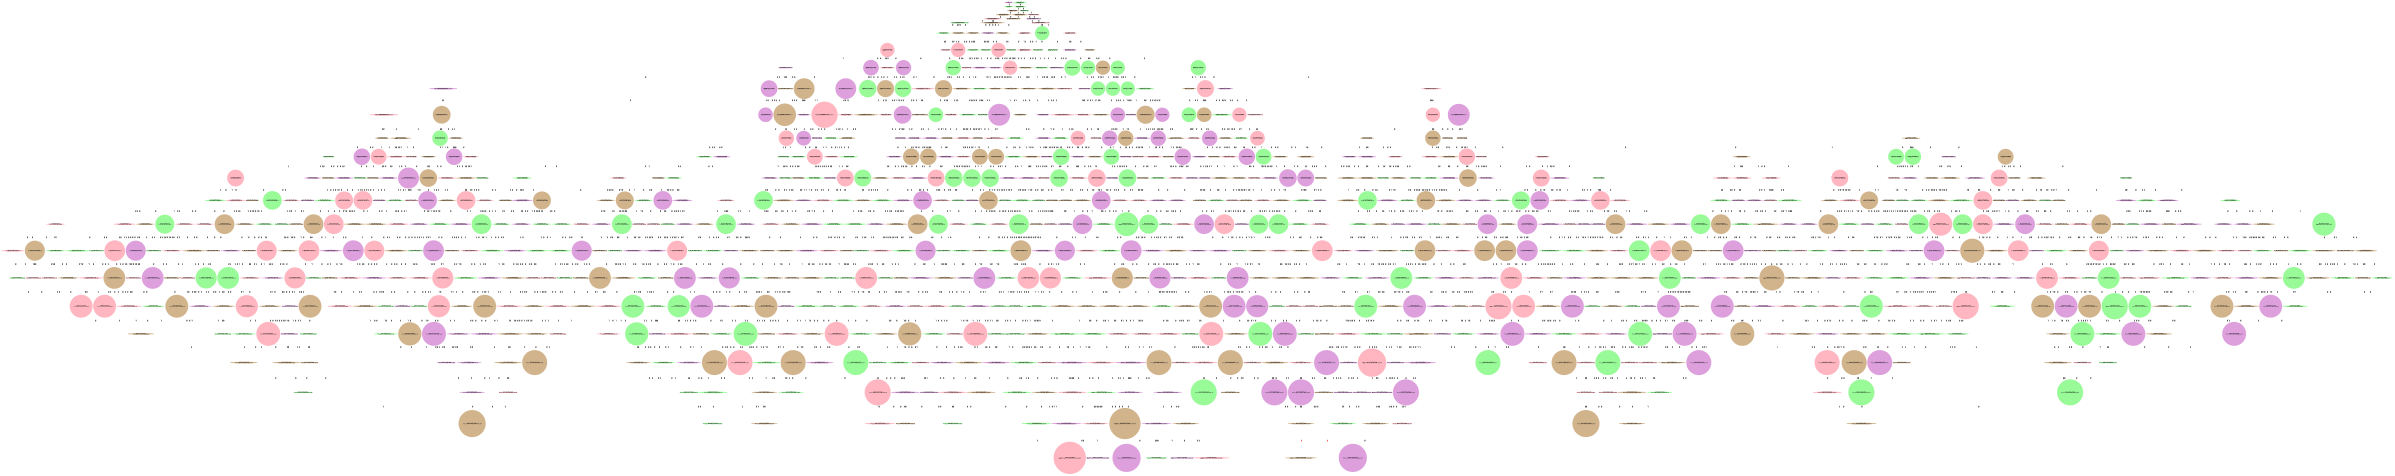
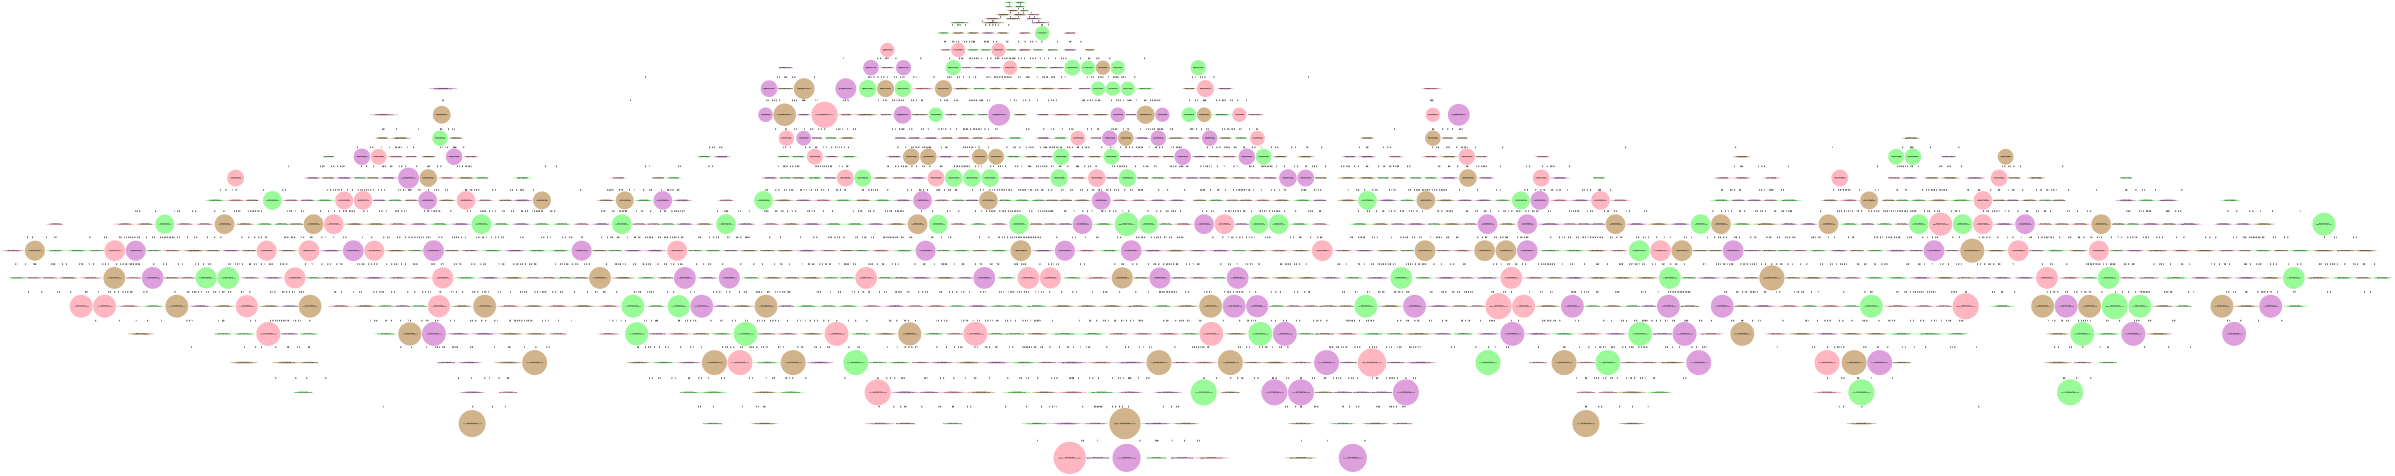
(1009, 3) -> (1009, 3)
